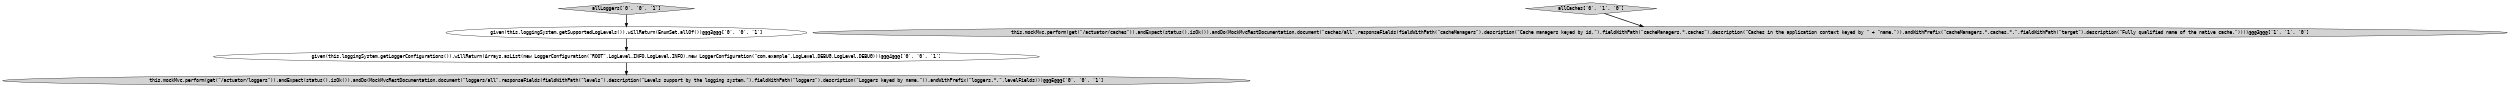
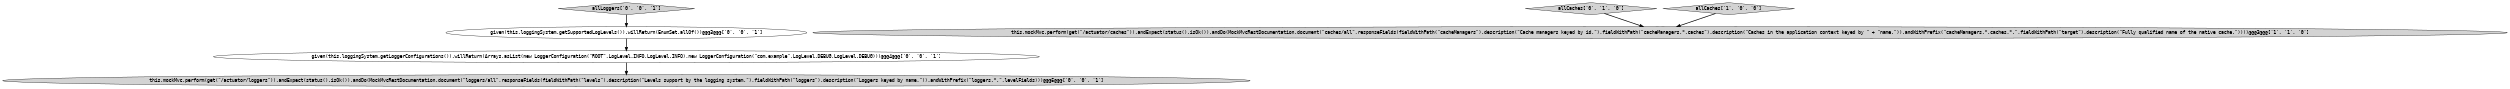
none -> (1729, 9)
